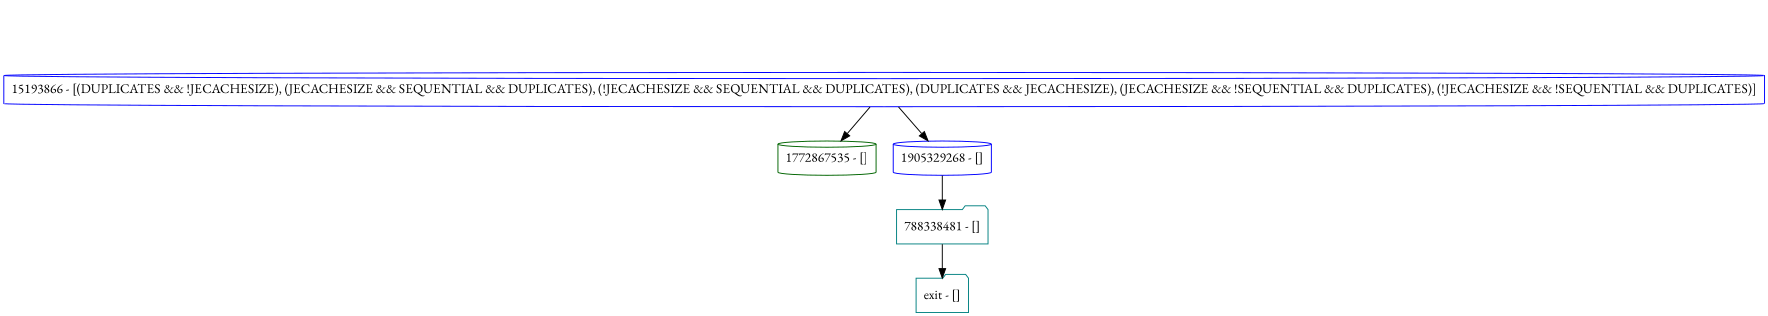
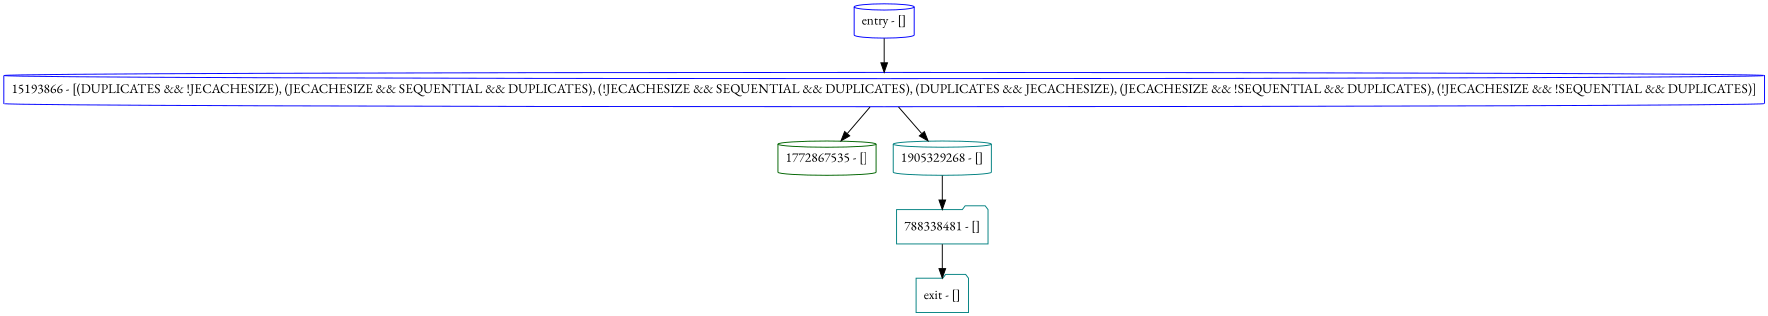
none -> (884, 21)
(942, 158) -> (942, 158)
